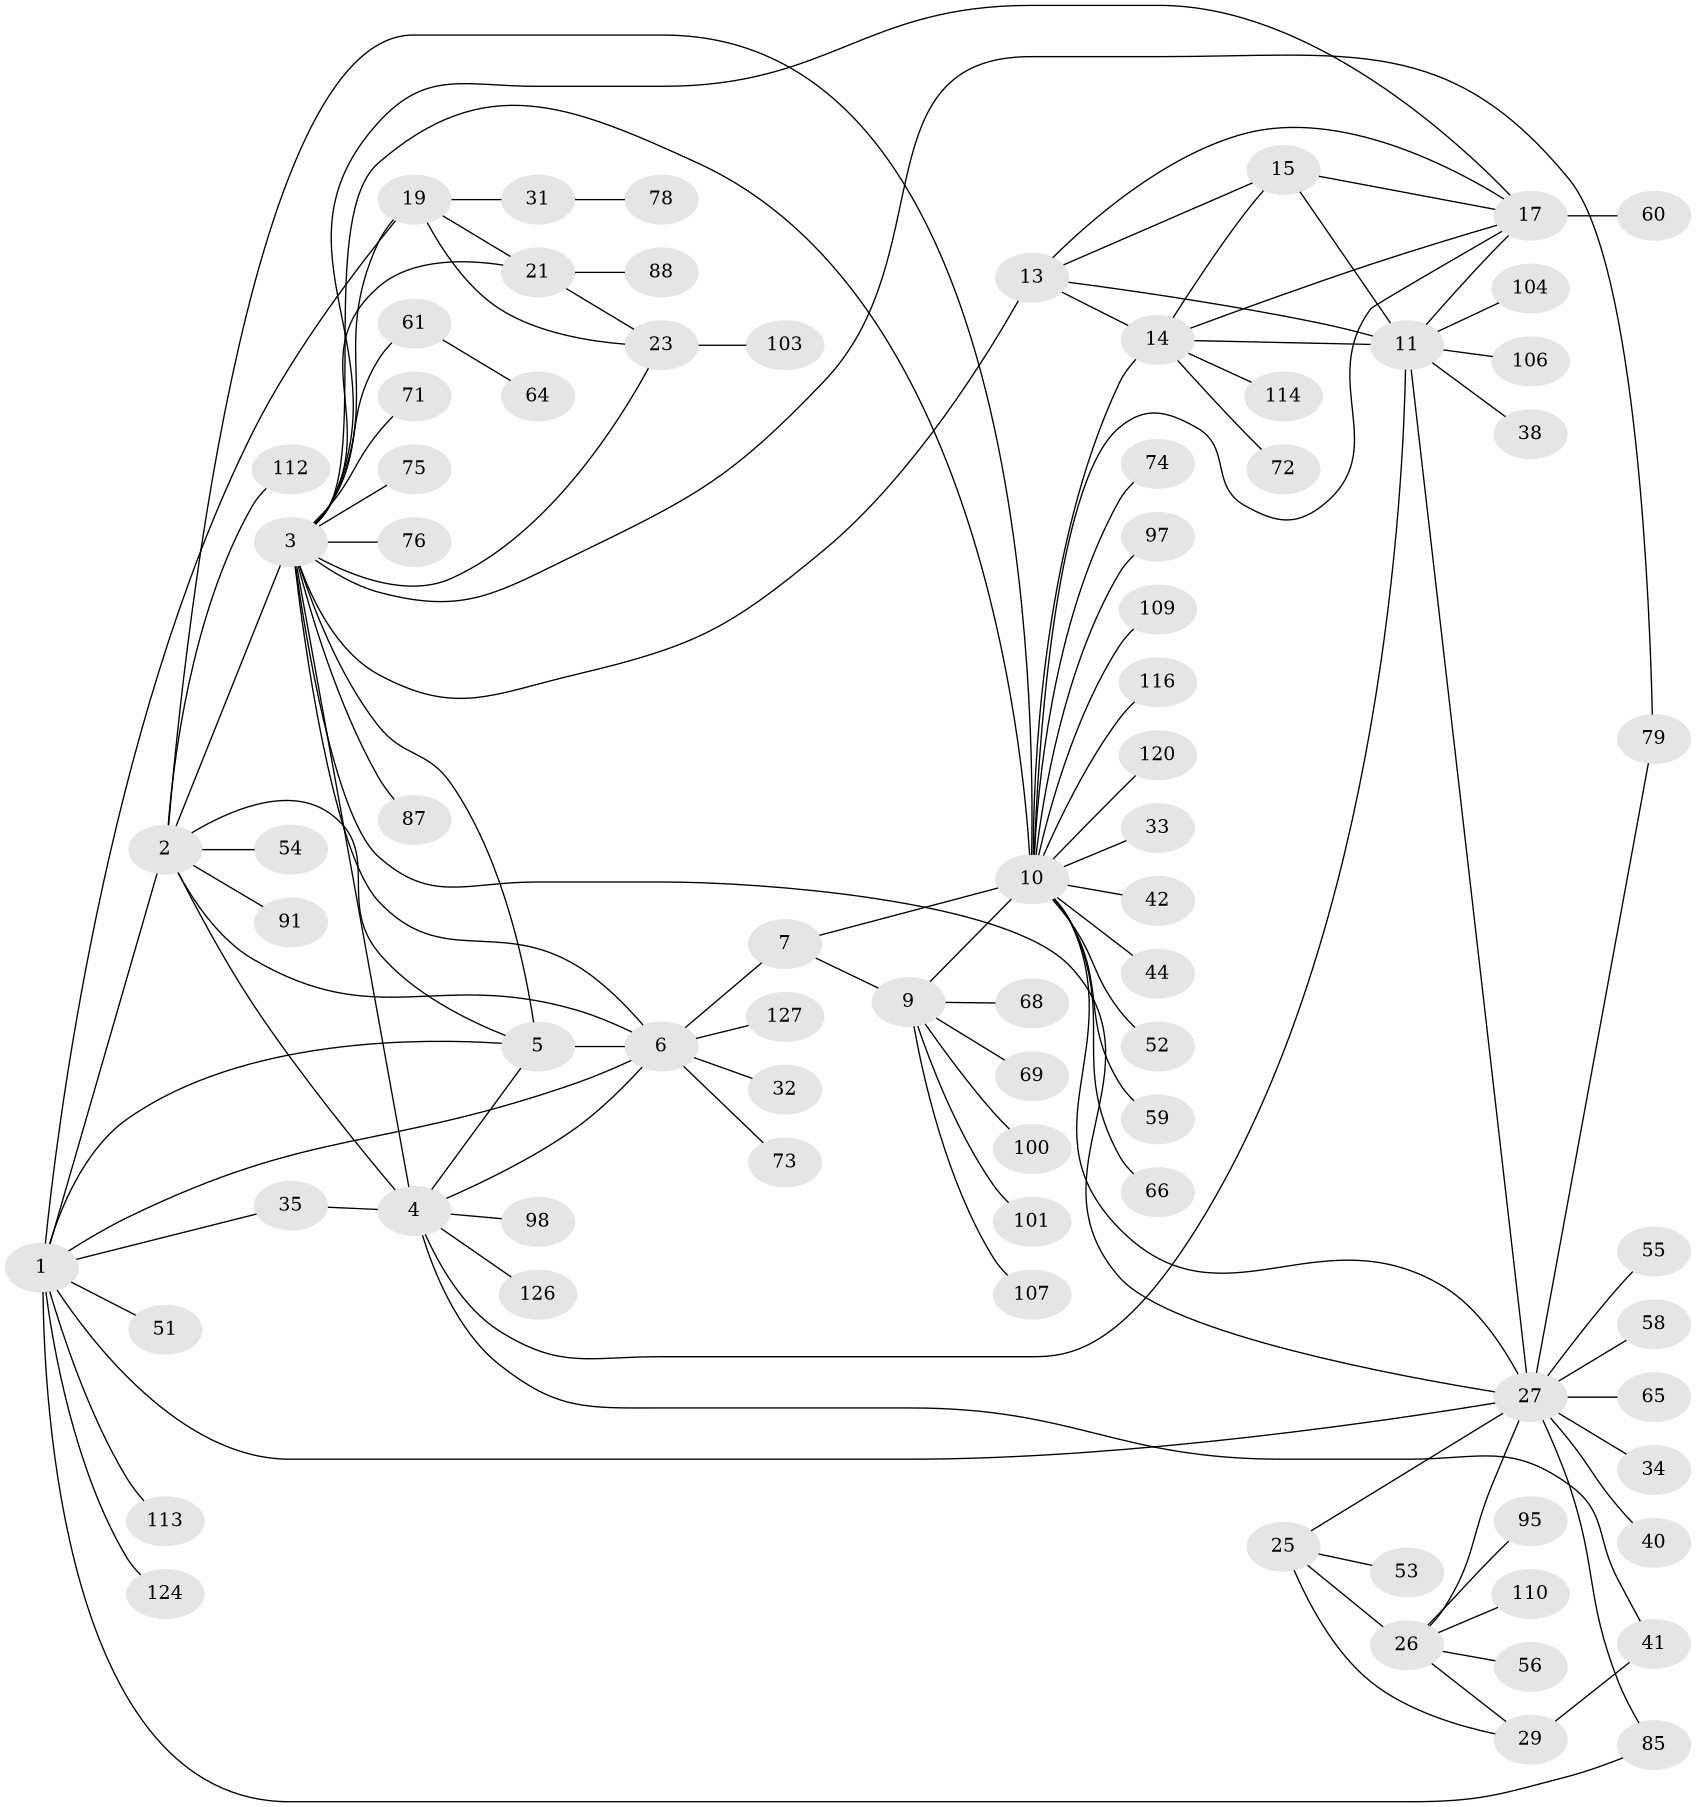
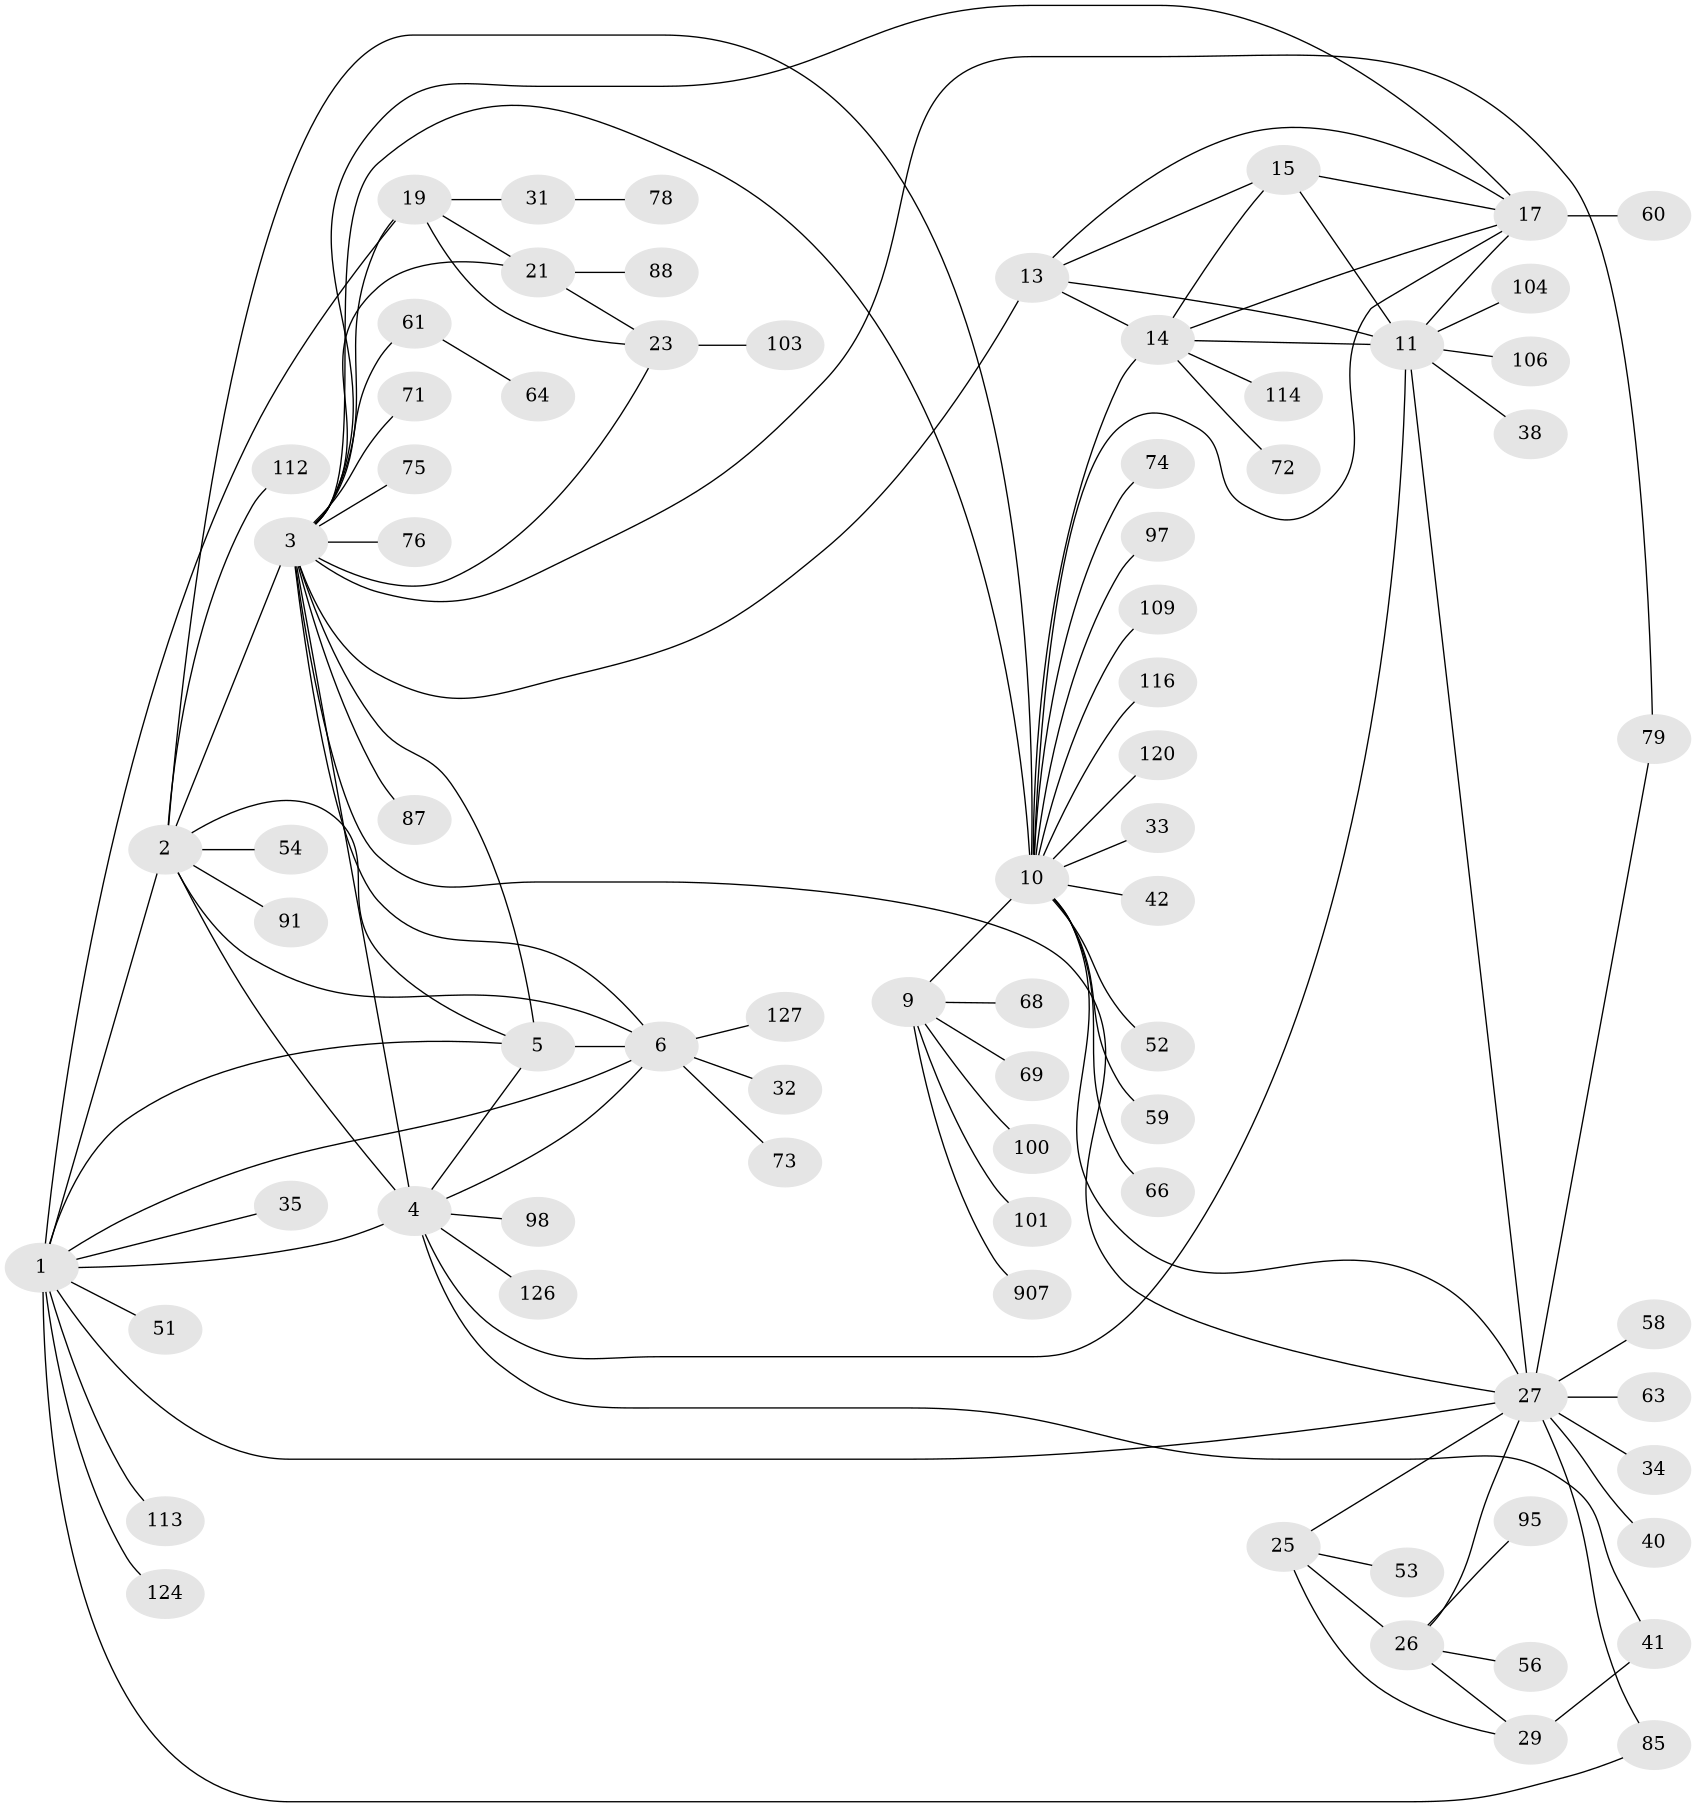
(785, 944) -> none
(1158, 974) -> none
(353, 1208) -> (233, 1258)
(1654, 1252) -> none
(1032, 1295) -> (1032, 1295)
(1654, 1397) -> (1654, 1397)
(1531, 1594) -> none
